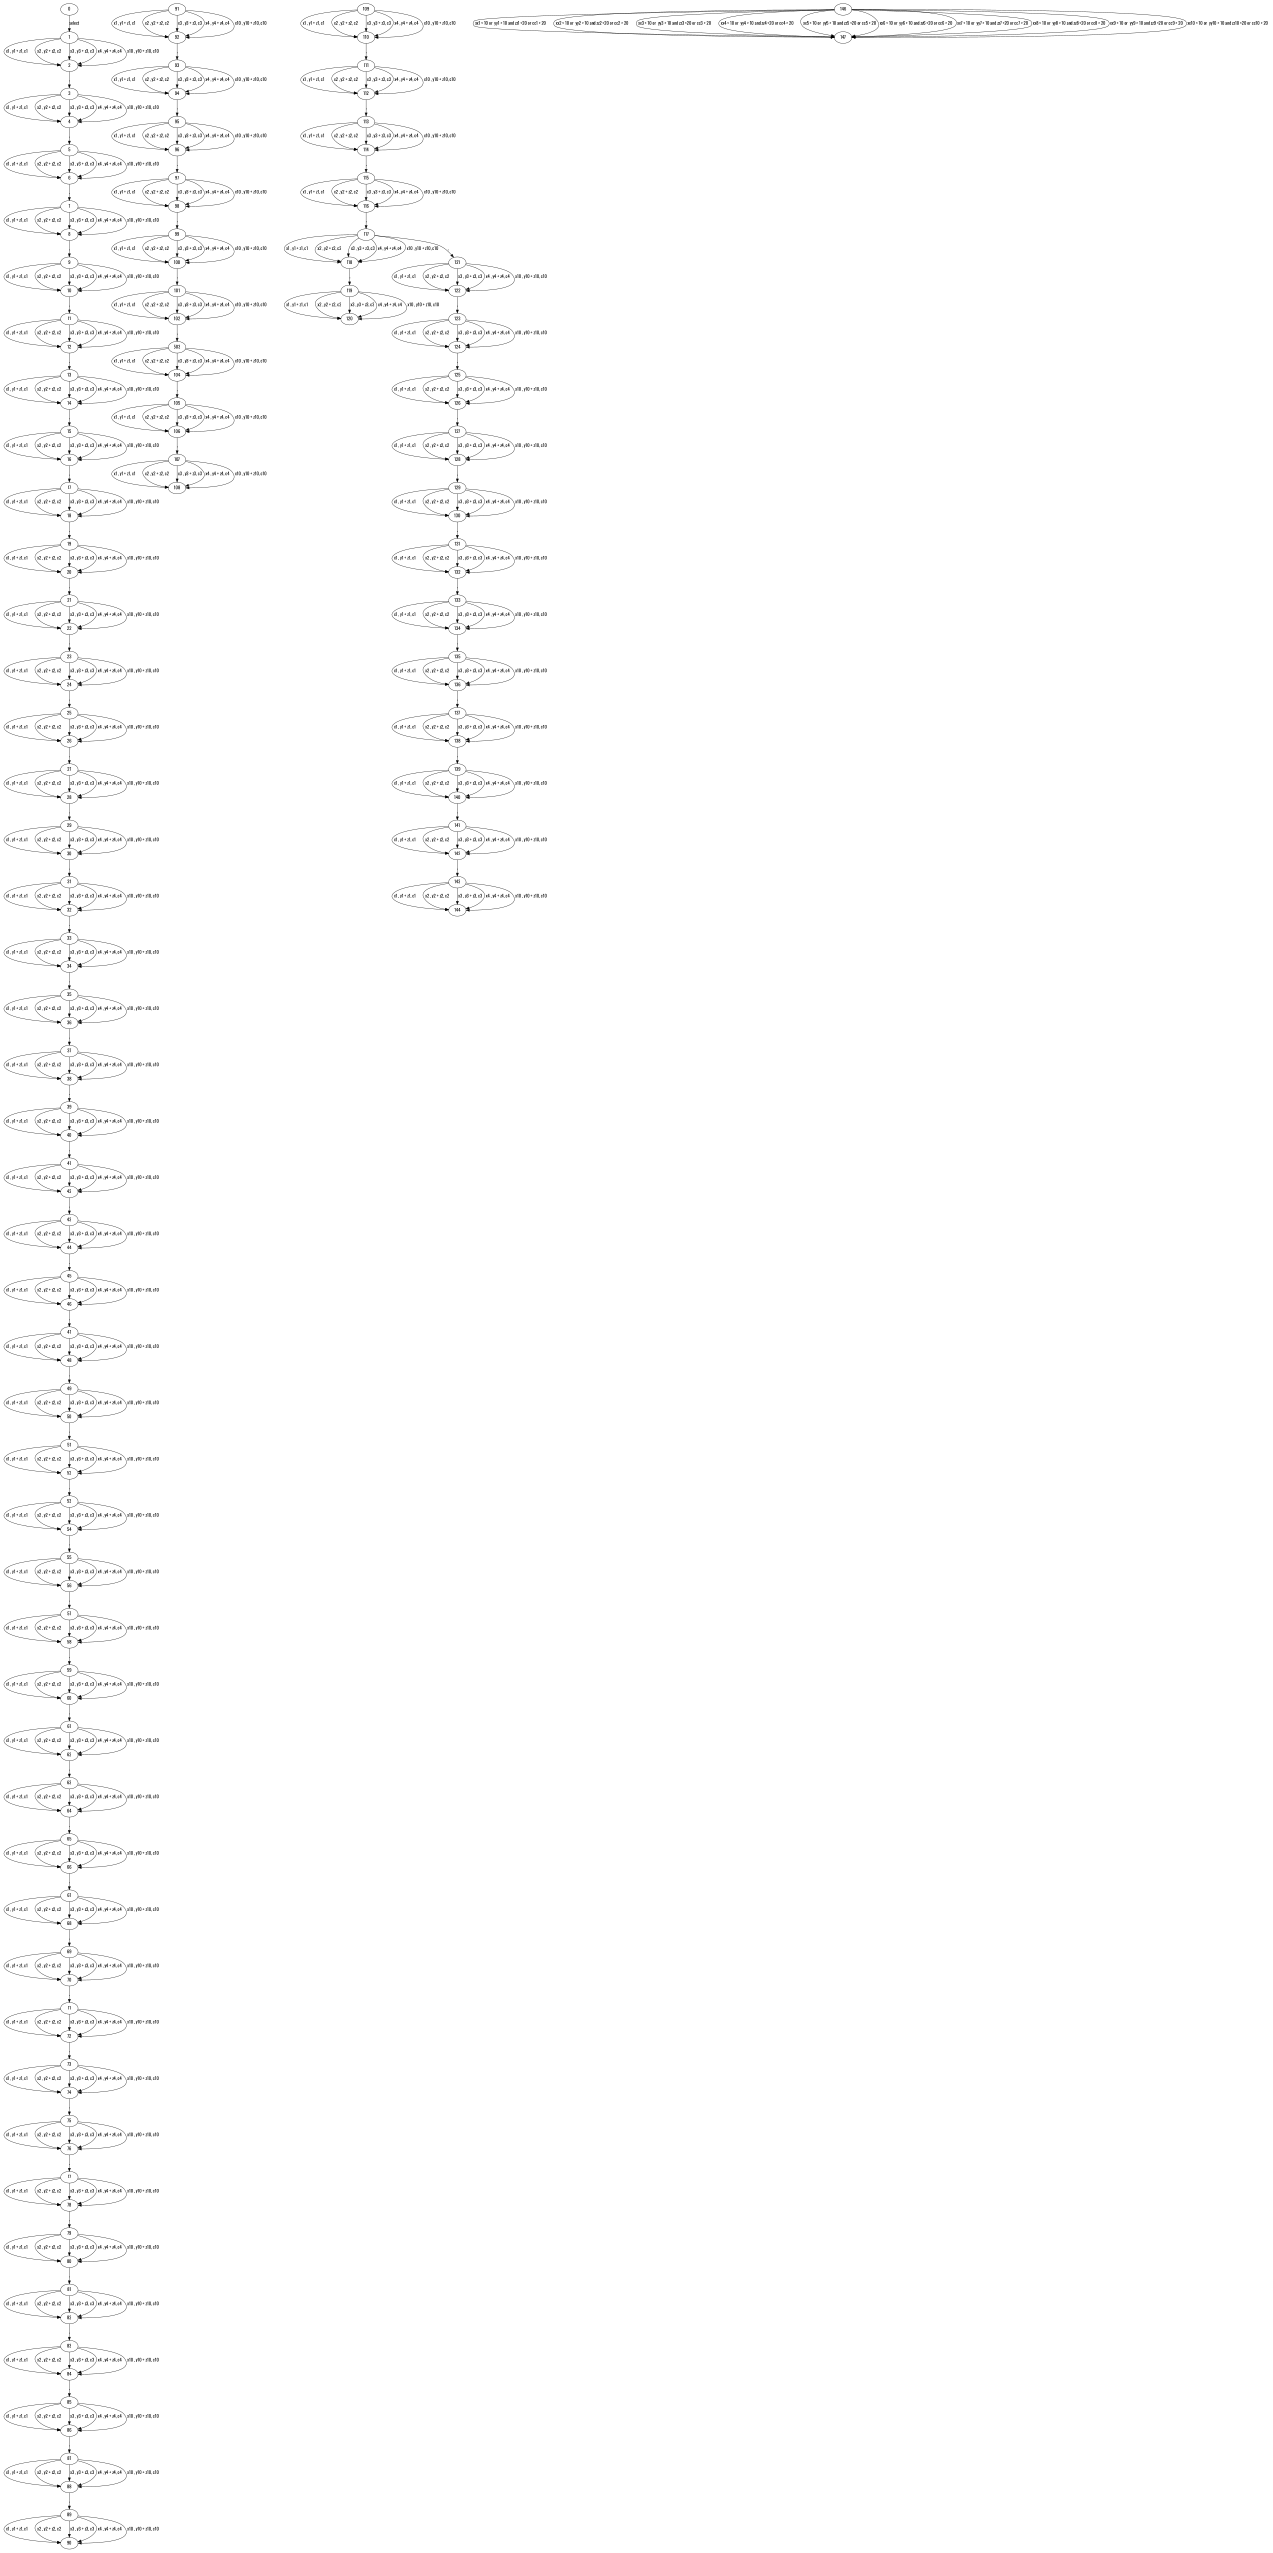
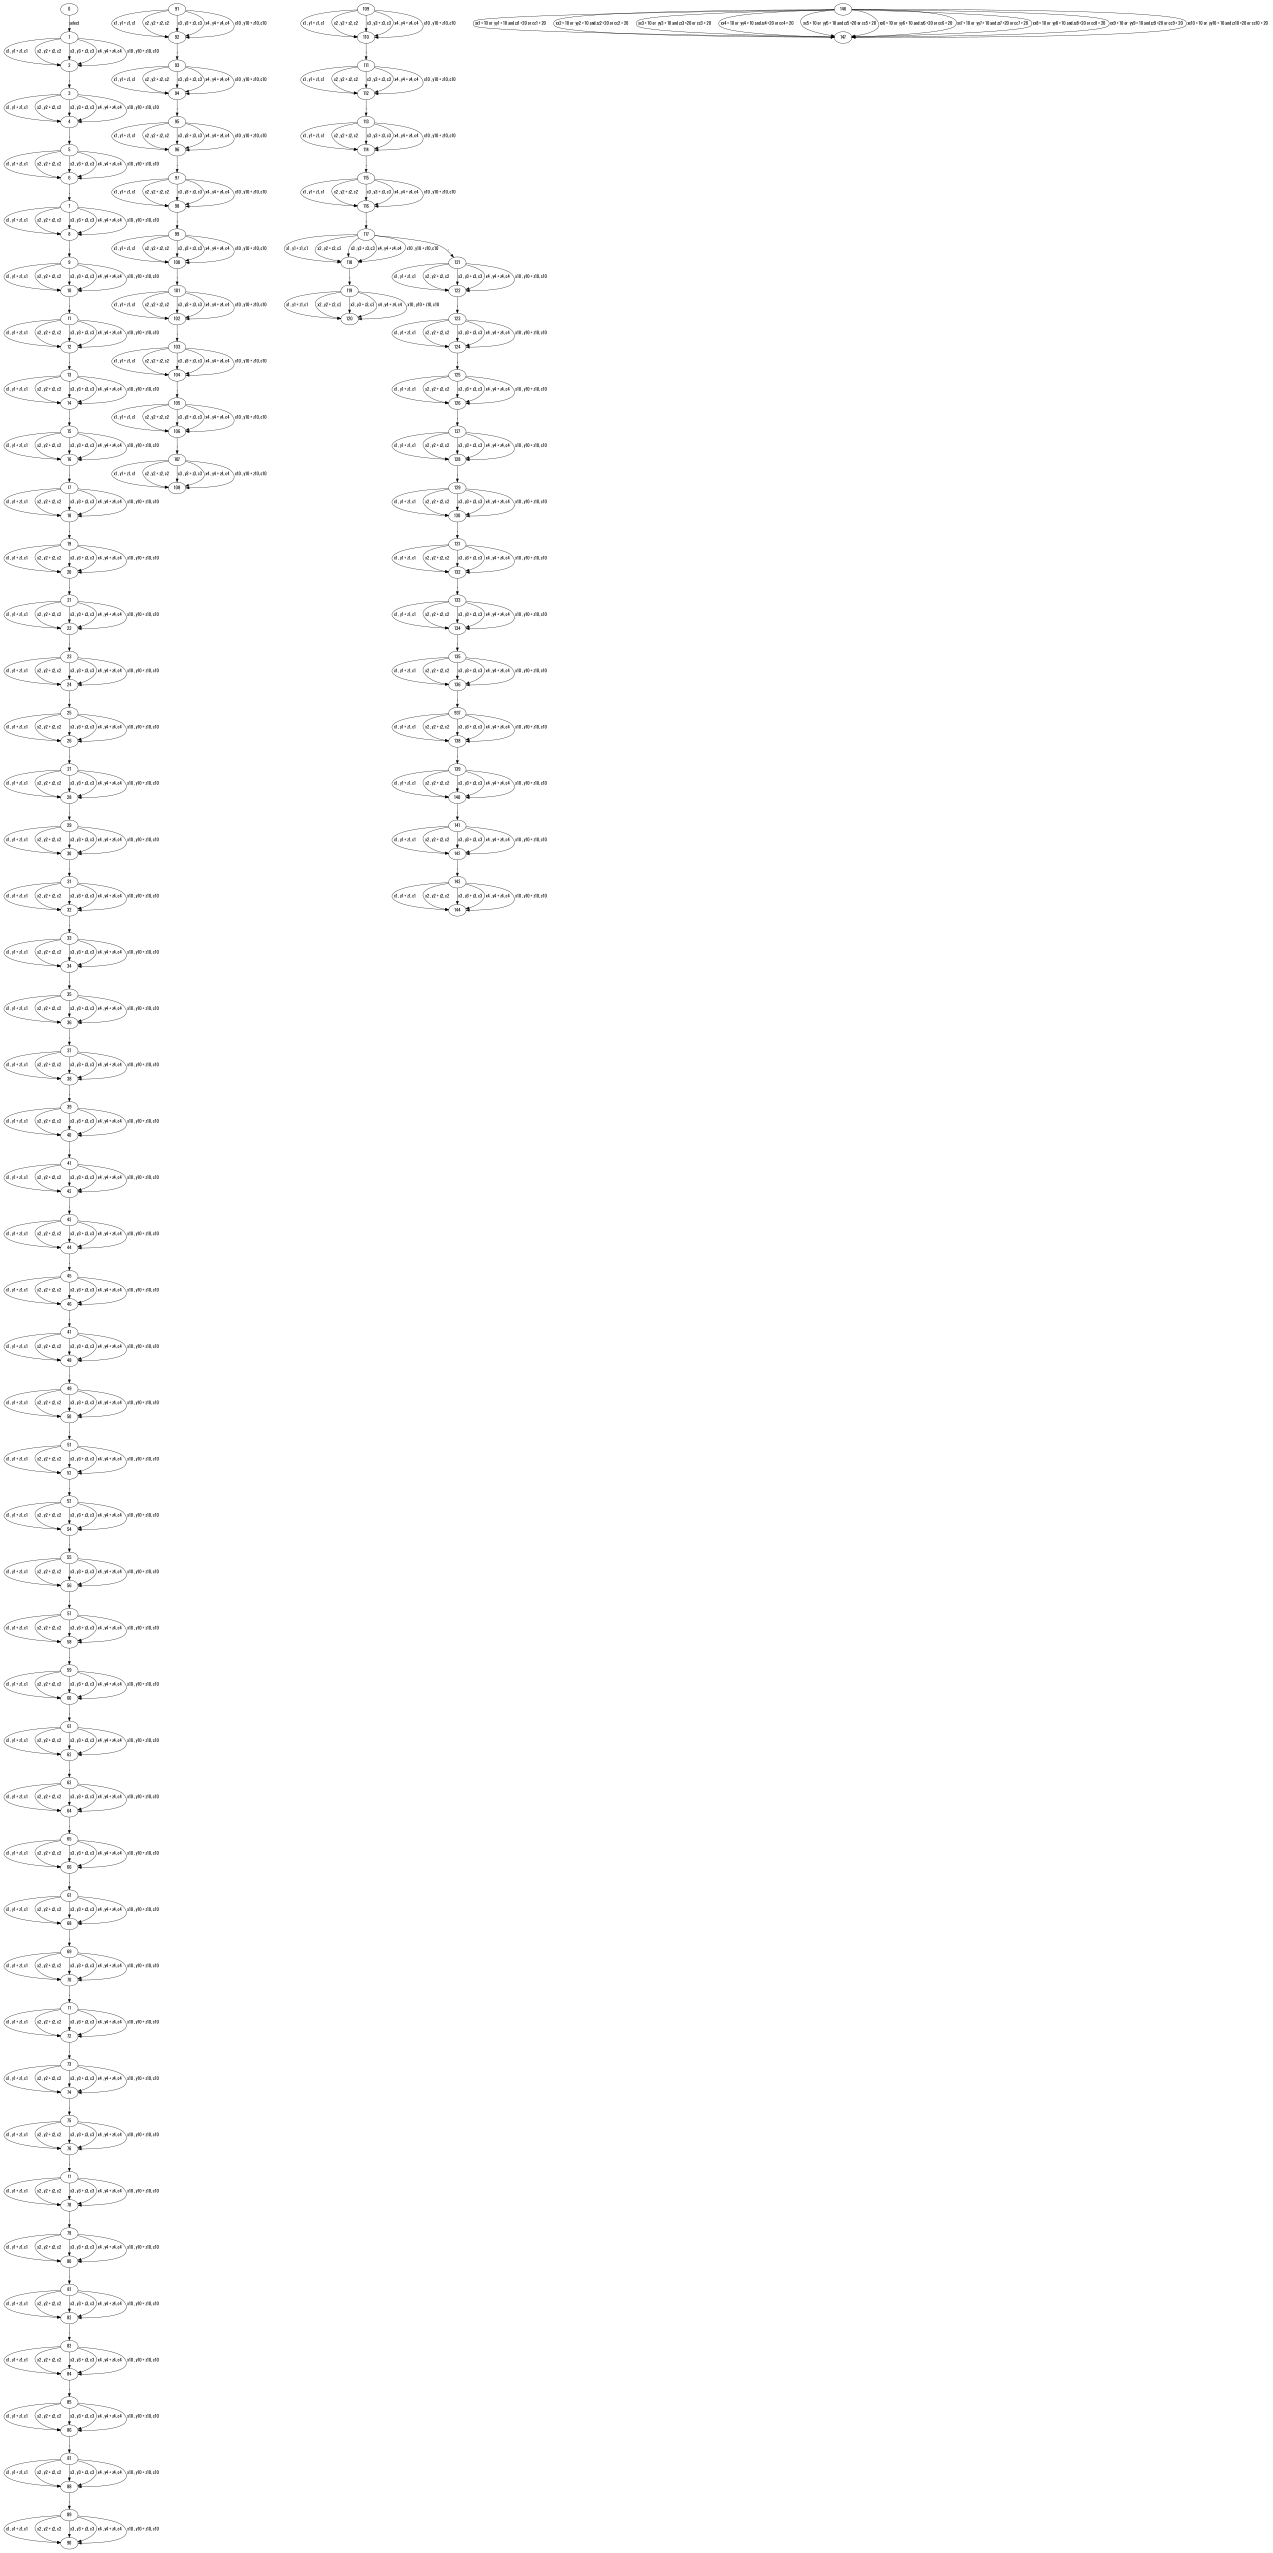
(177, 347) -> (177, 347)
(457, 713) -> (457, 713)
